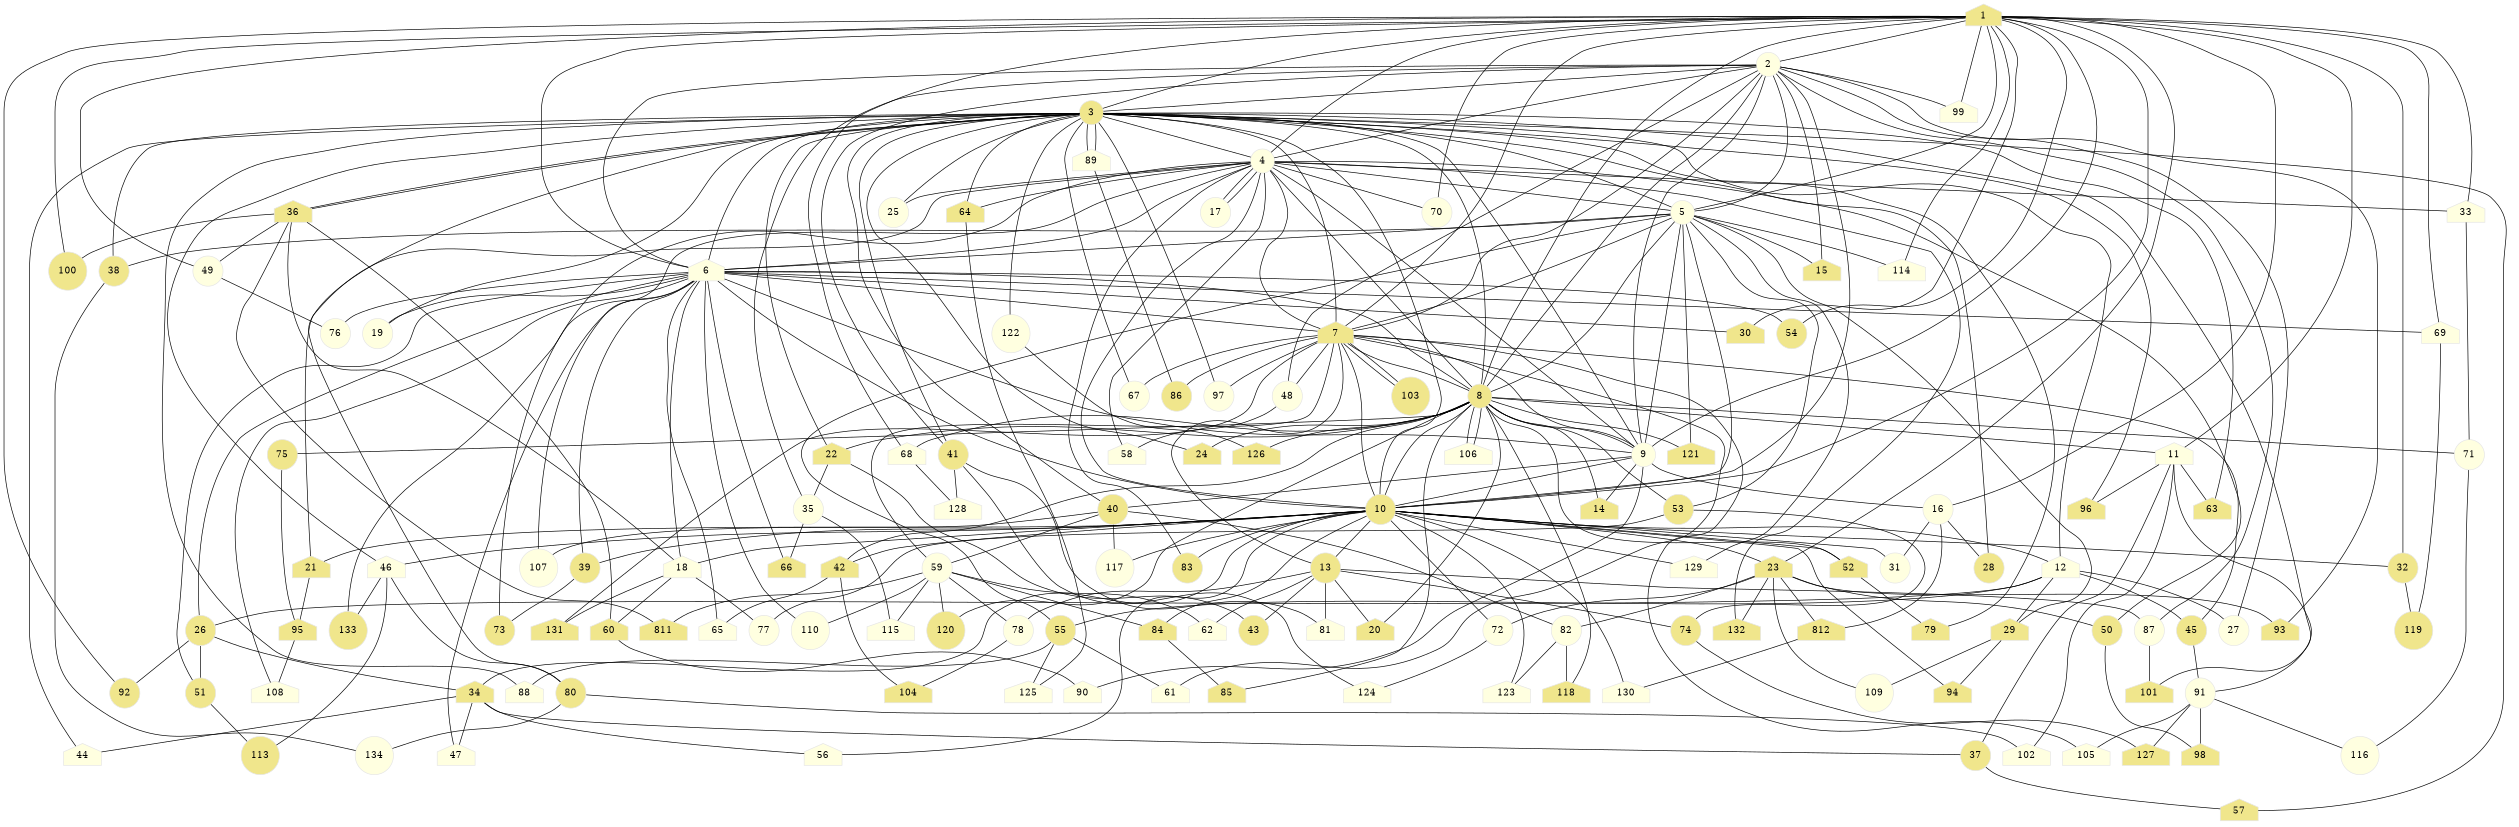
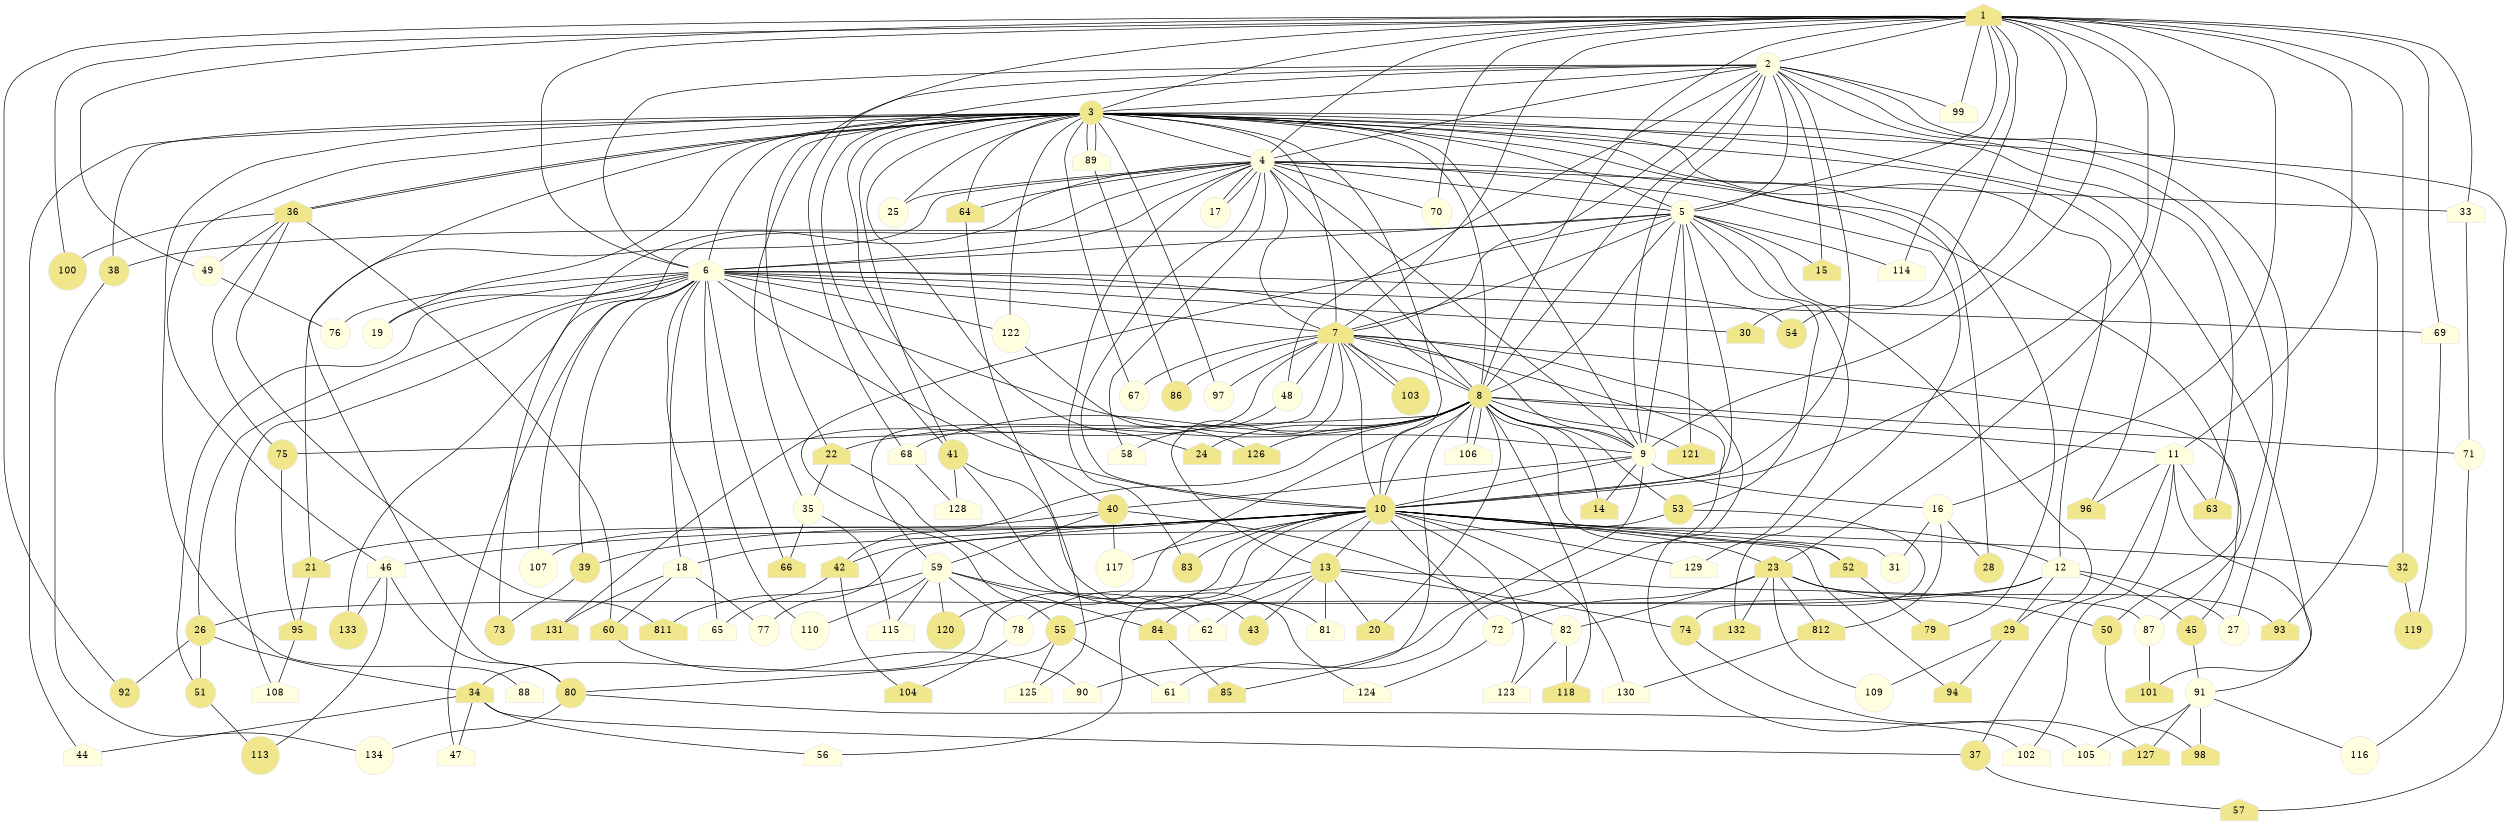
none -> (859, 300)
(447, 397) -> (213, 331)
(791, 663) -> (820, 676)
